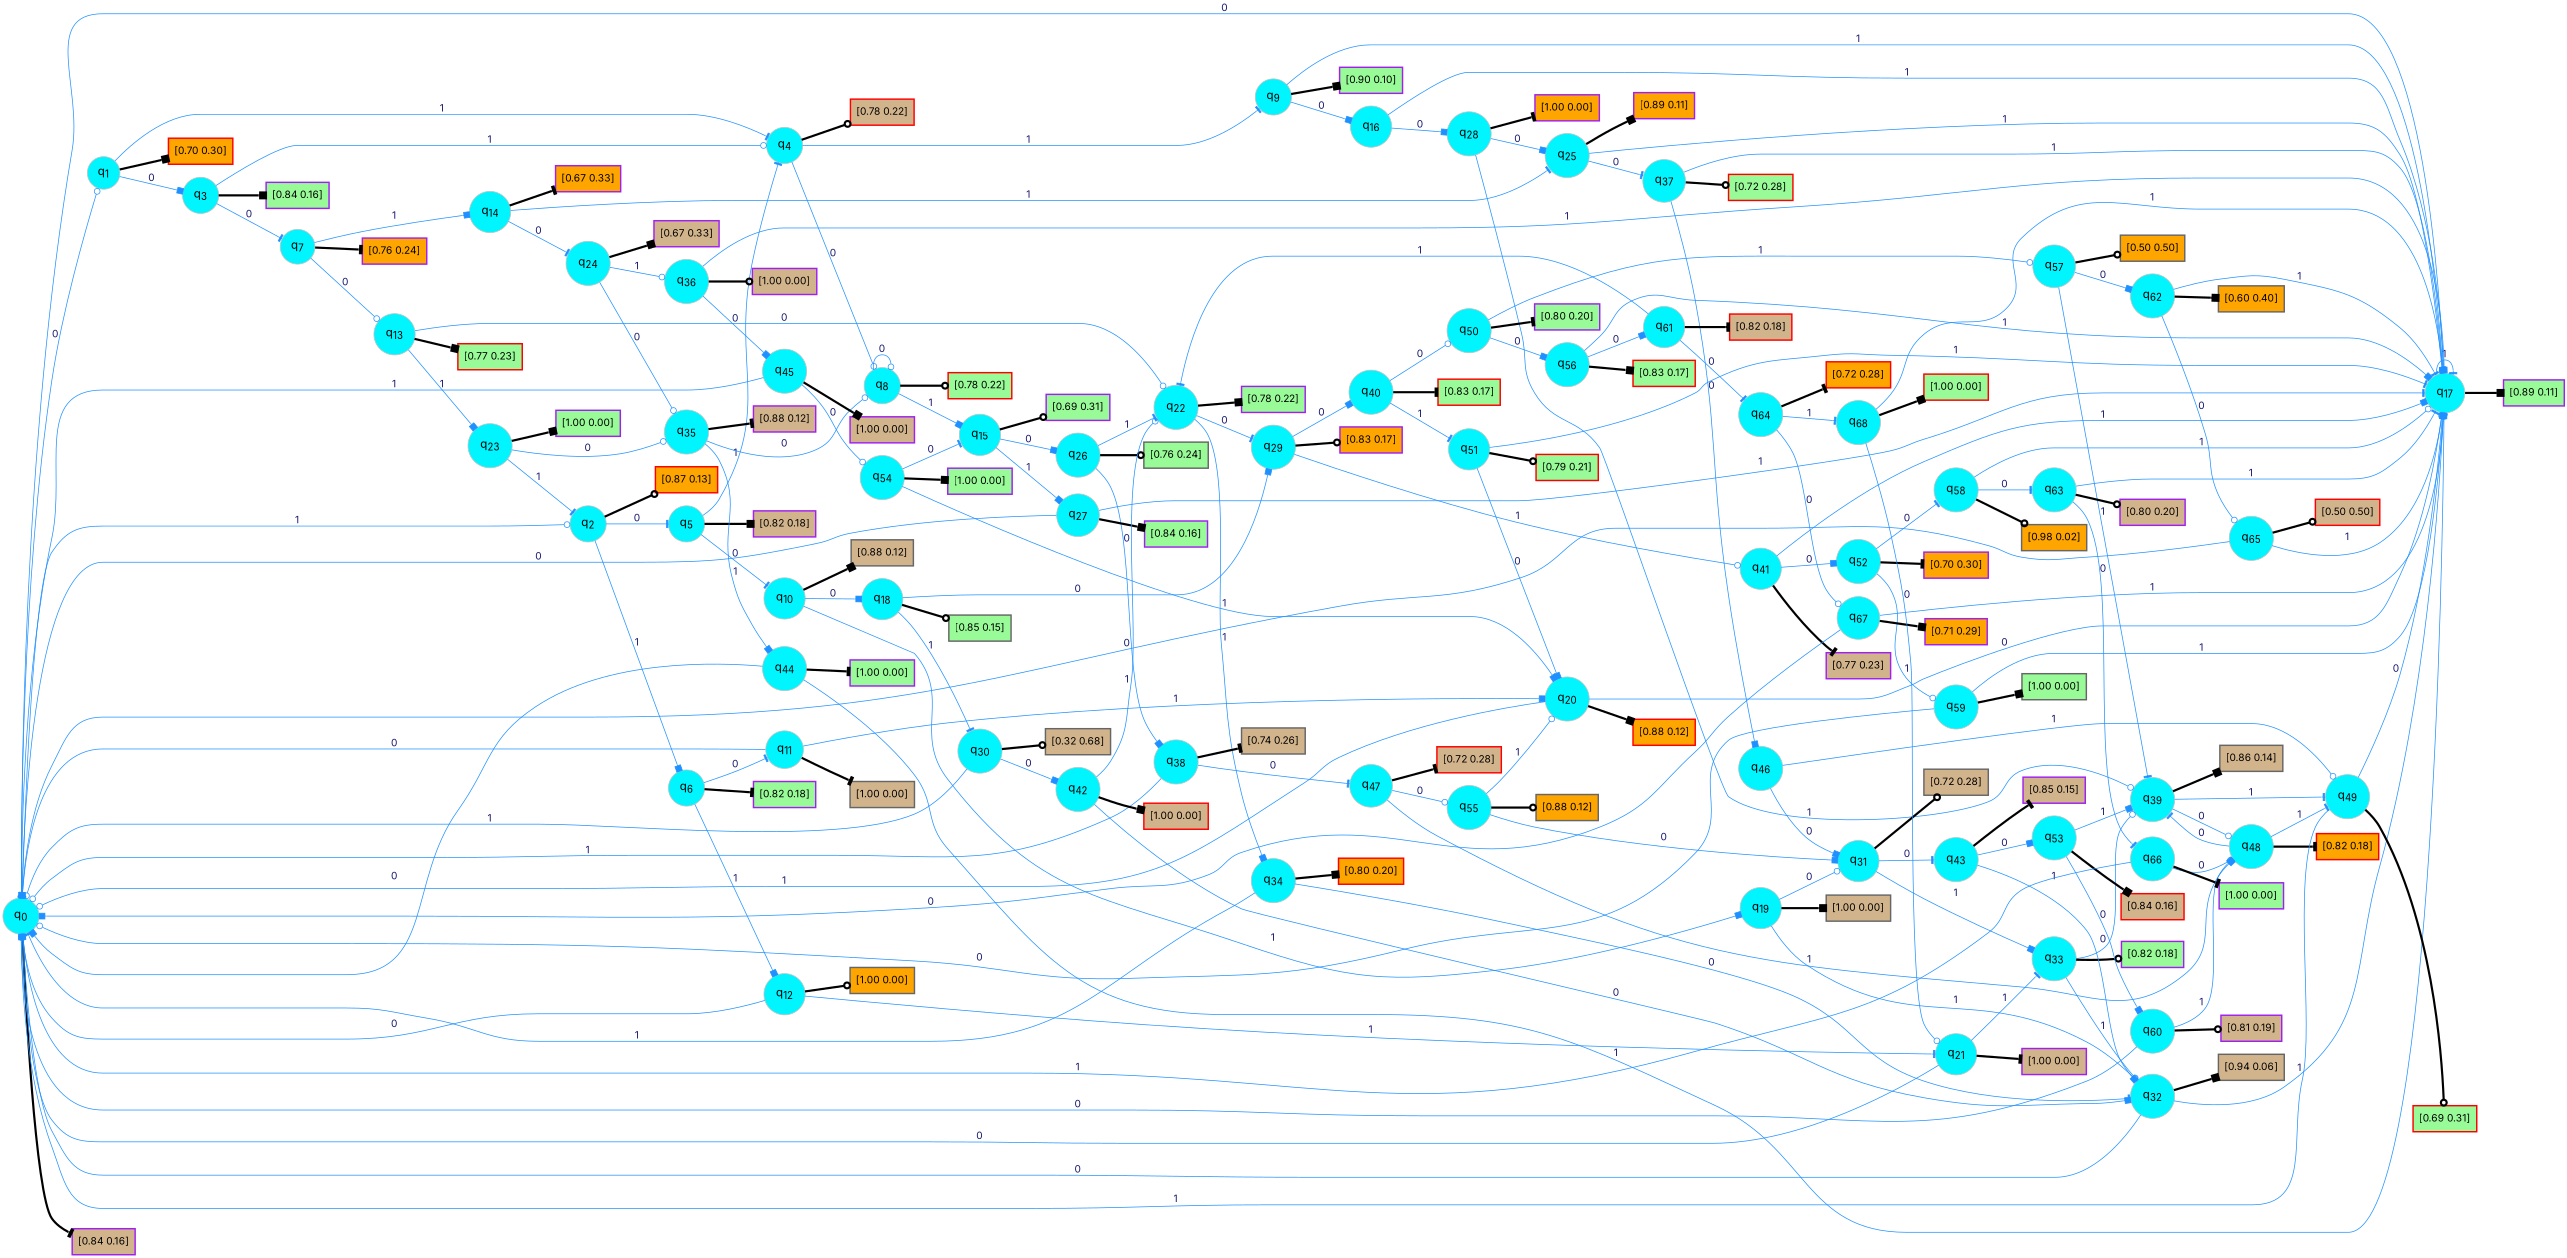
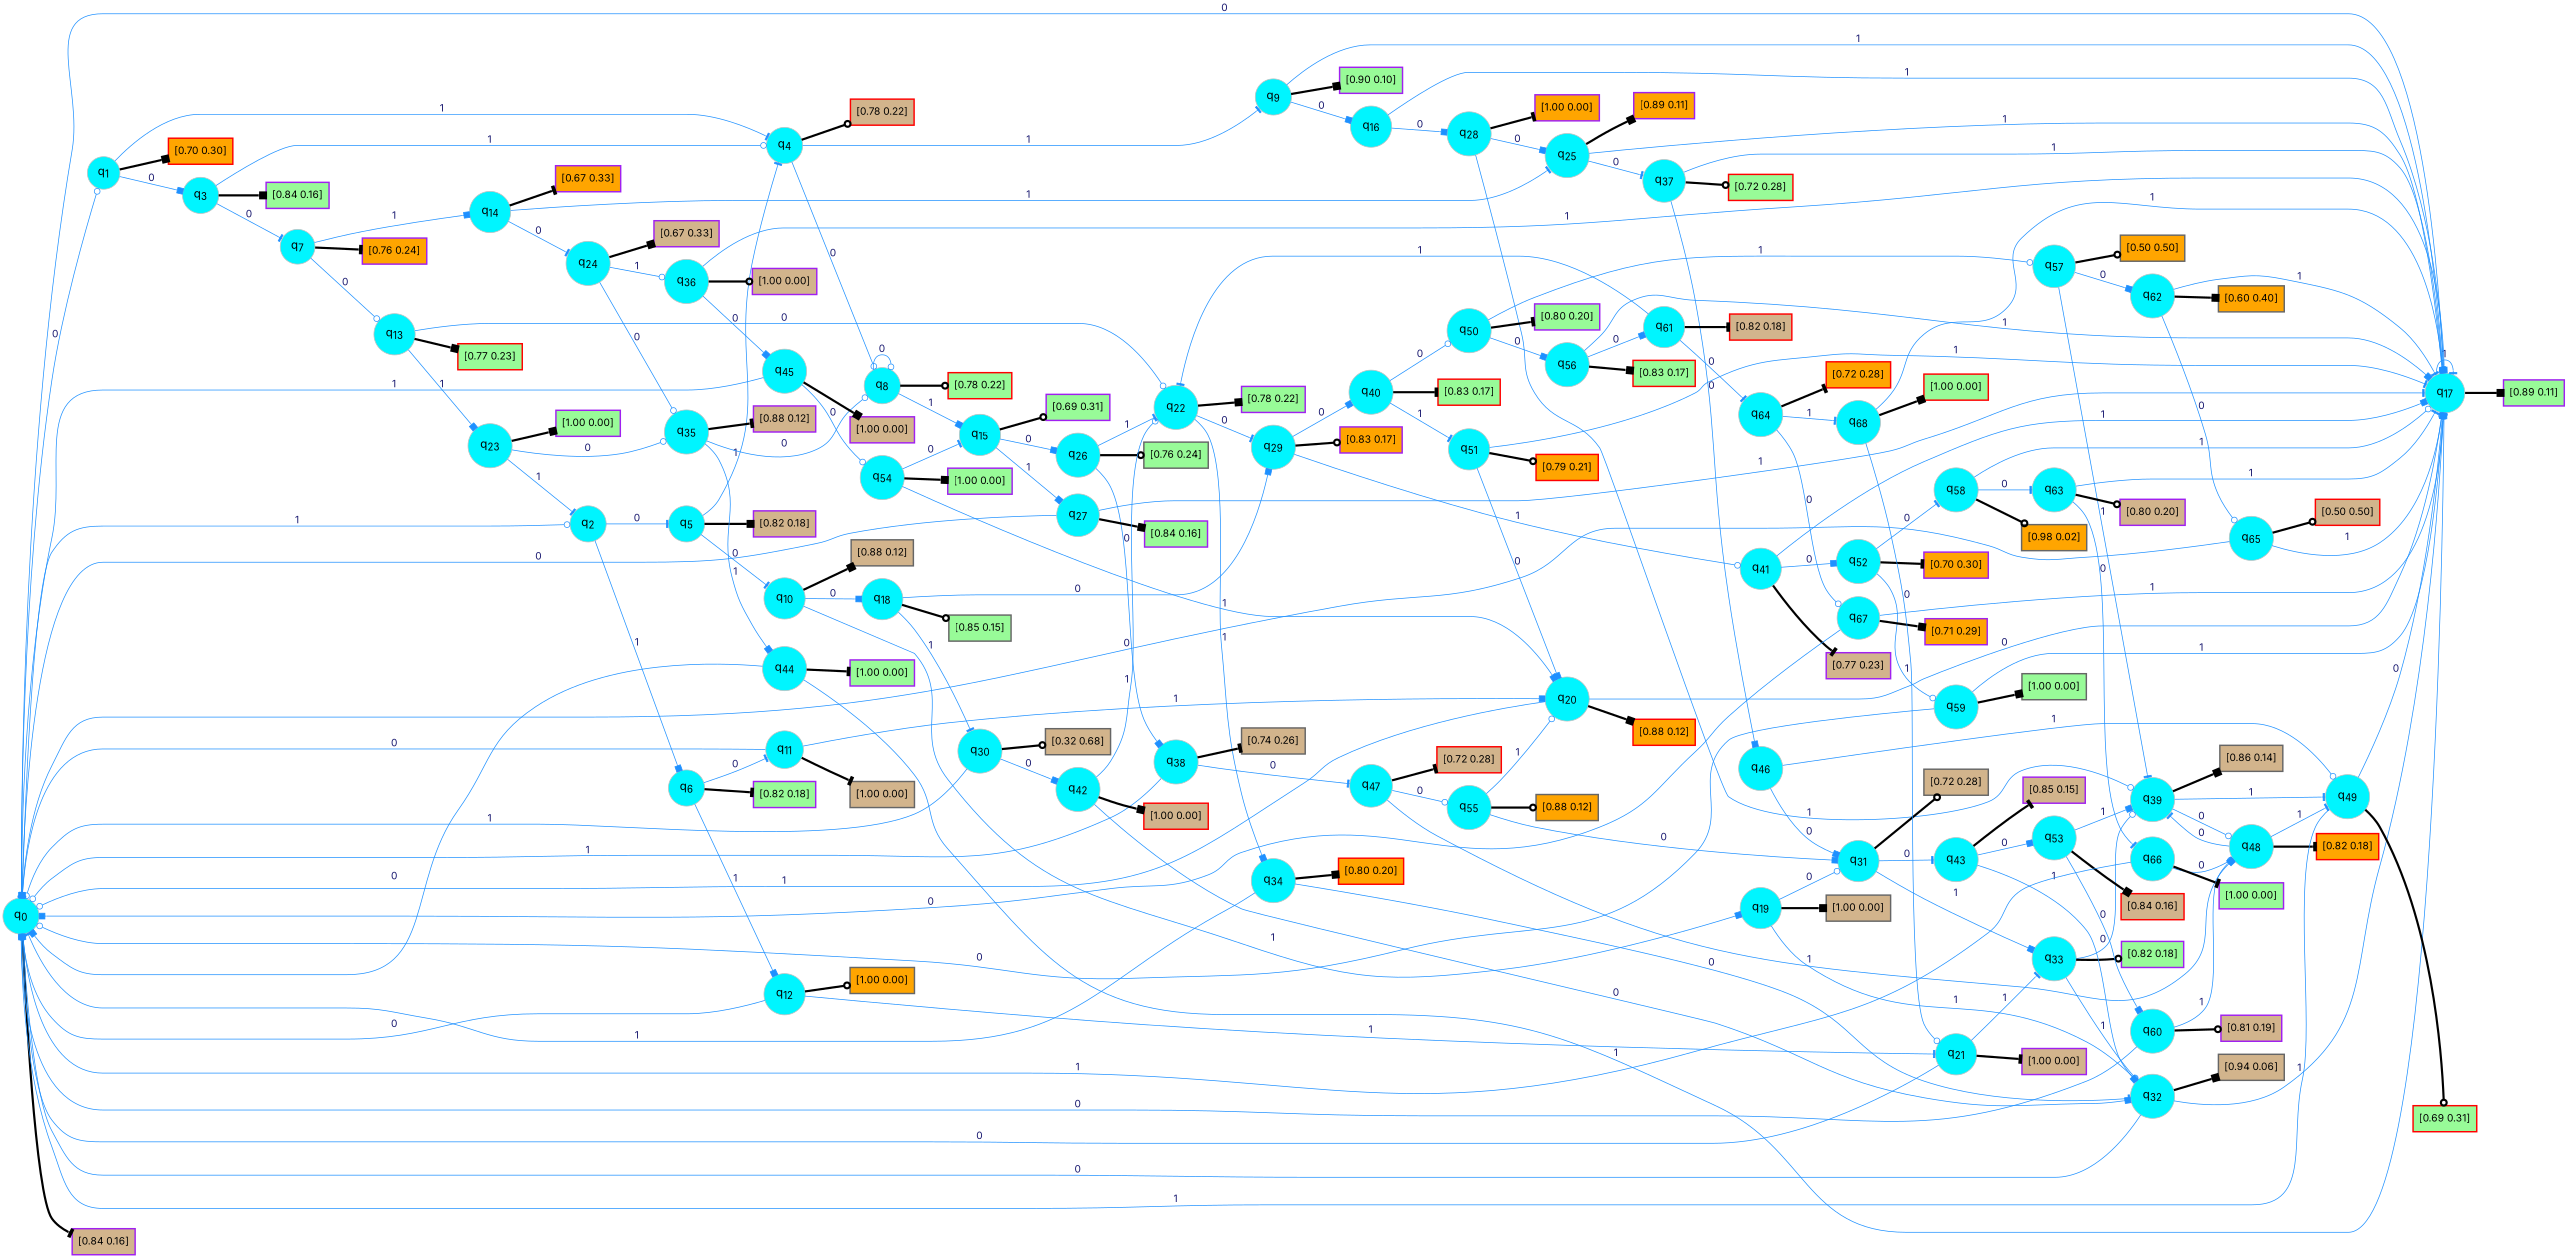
(1567, 467) -> (1567, 467)
(687, 480) -> none
